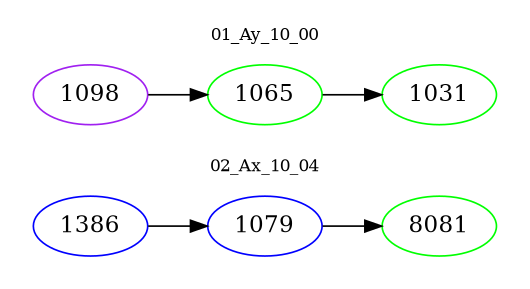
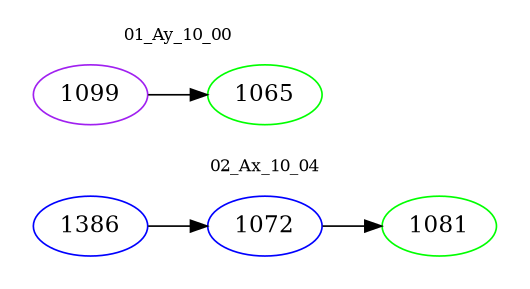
(91, 95) -> (91, 95)
(439, 95) -> none
(265, 226) -> (265, 226)
(439, 226) -> (439, 226)
